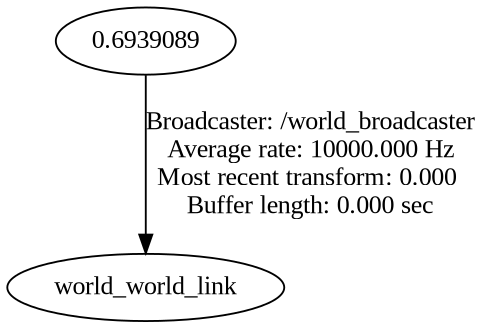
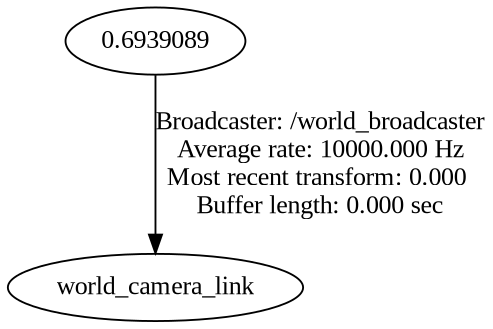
(146, 287) -> (155, 287)
